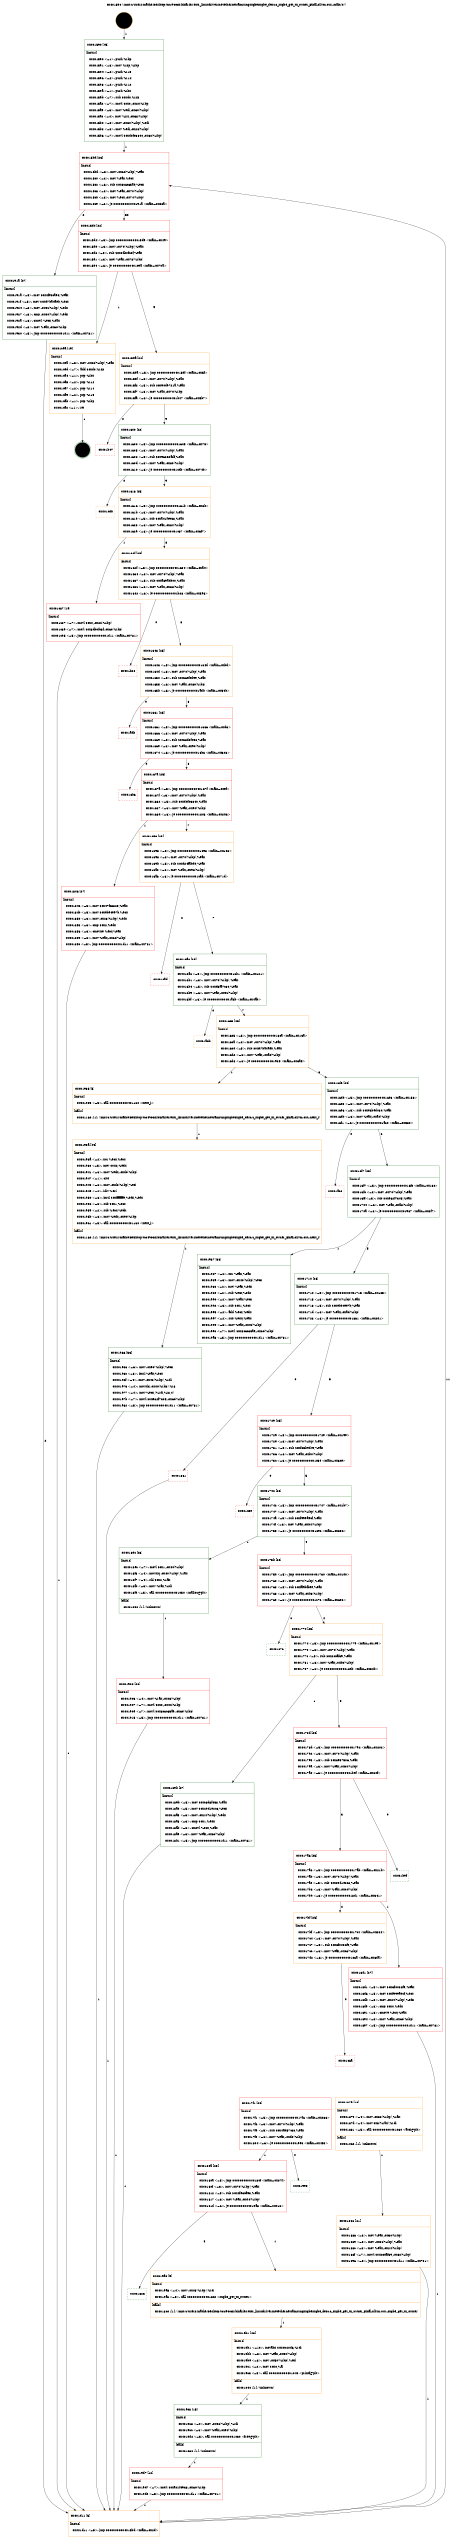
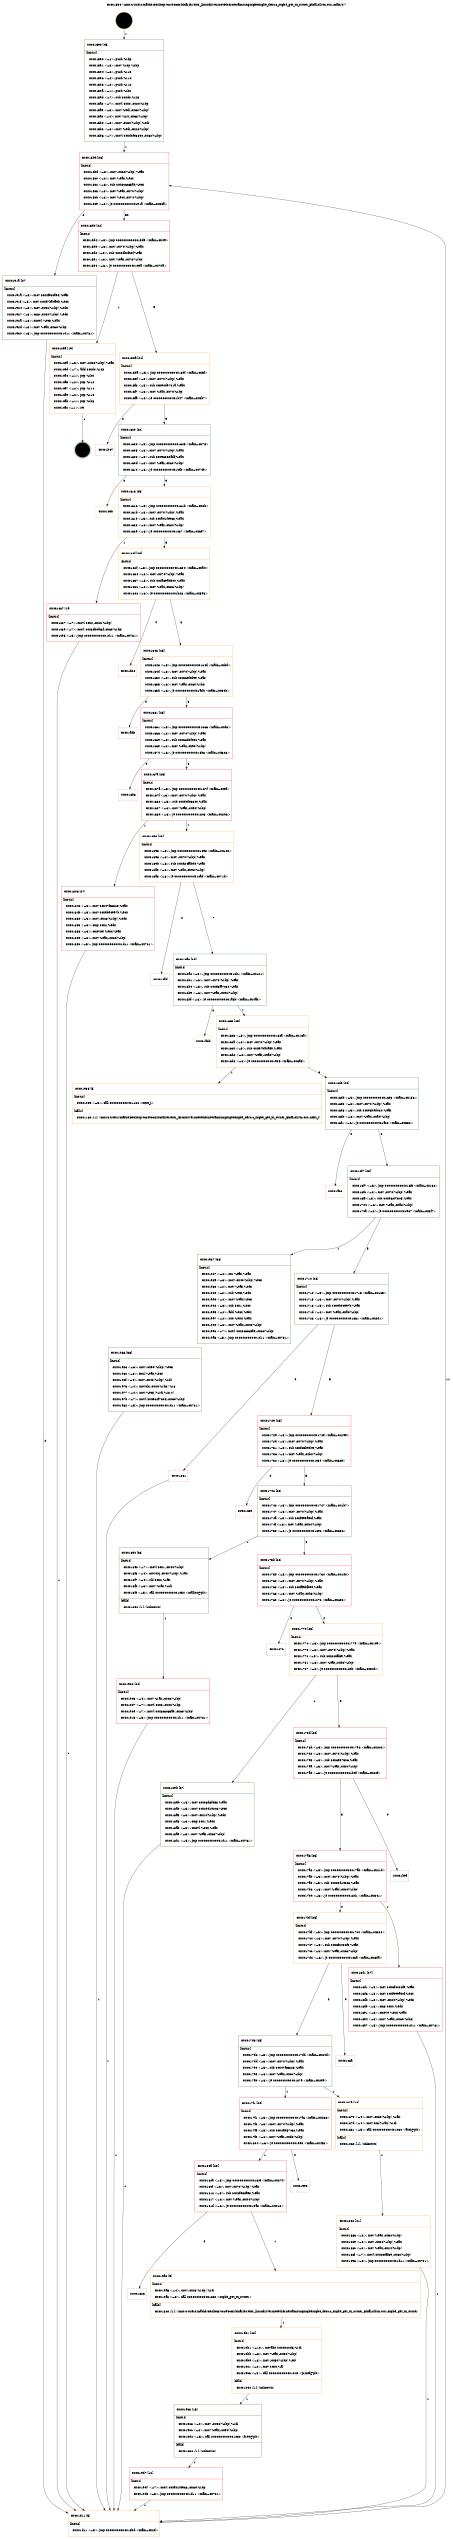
(197, 1192) -> none
none -> (285, 2061)
